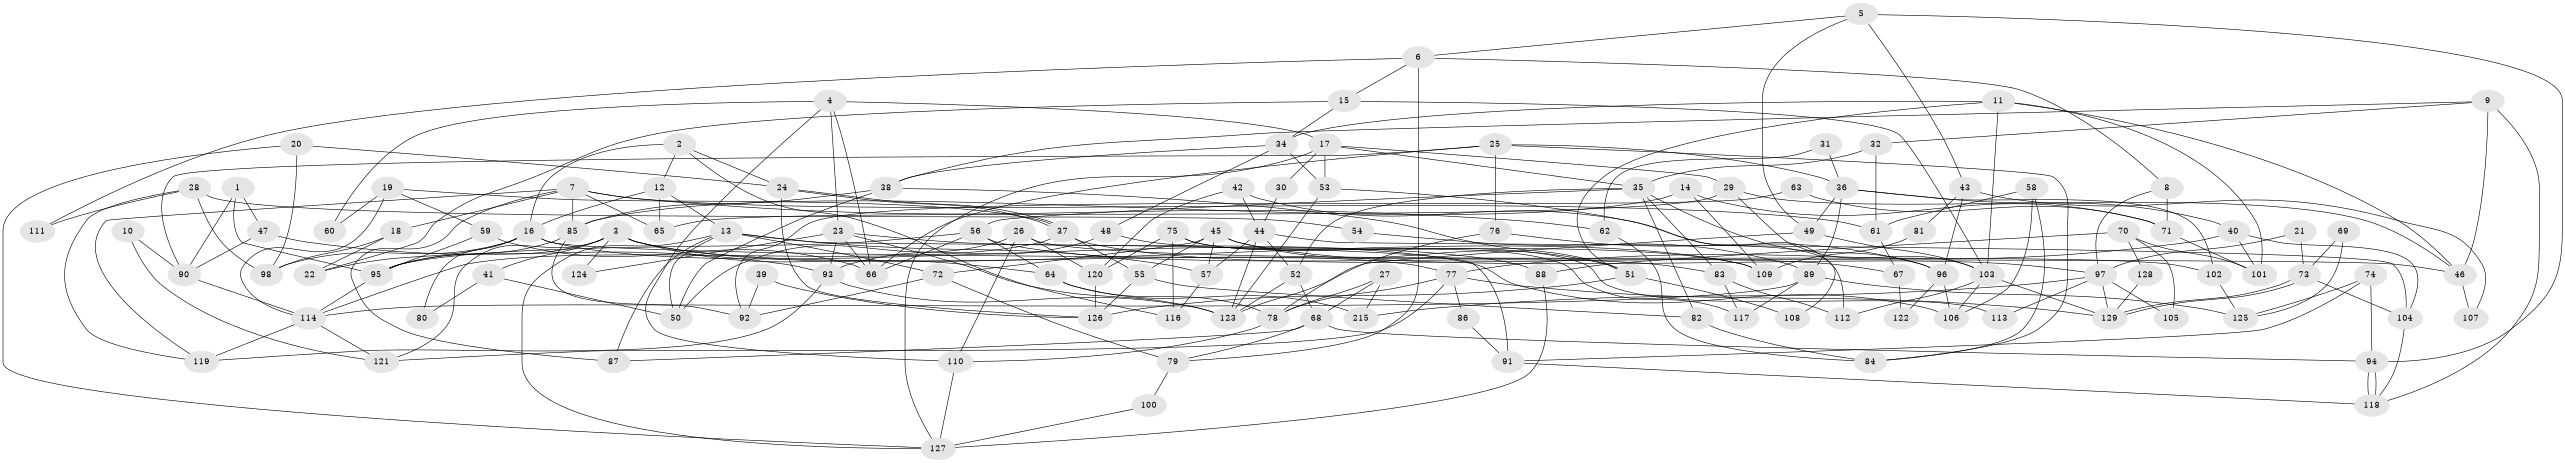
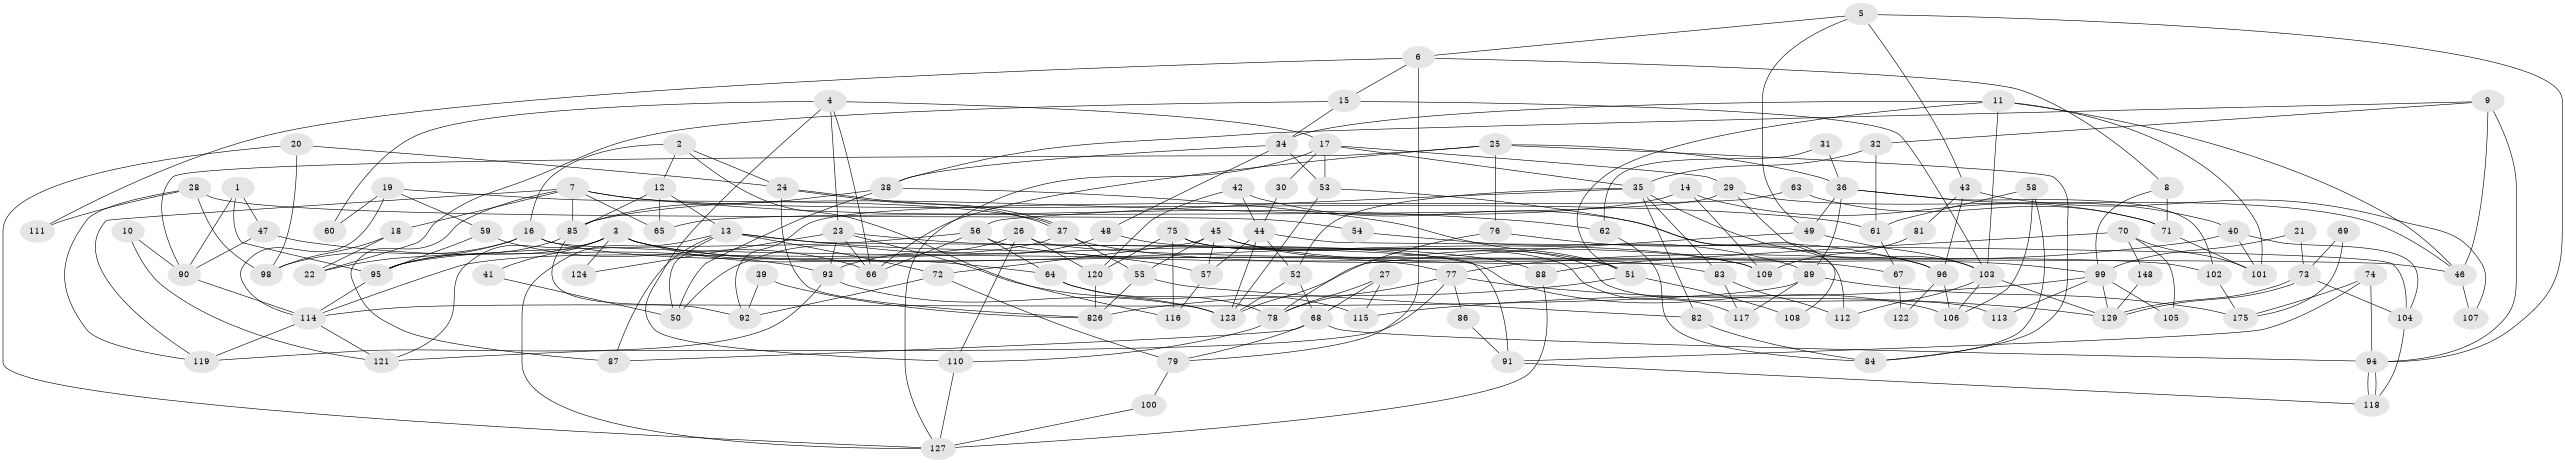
(593, 206) -> (621, 207)
(2101, 275) -> (2101, 275)
(2145, 275) -> (2145, 275)
(2535, 289) -> (2516, 278)
(422, 318) -> none
(1095, 318) -> (1095, 318)
(1361, 318) -> (1361, 318)
(2241, 318) -> (2241, 318)
